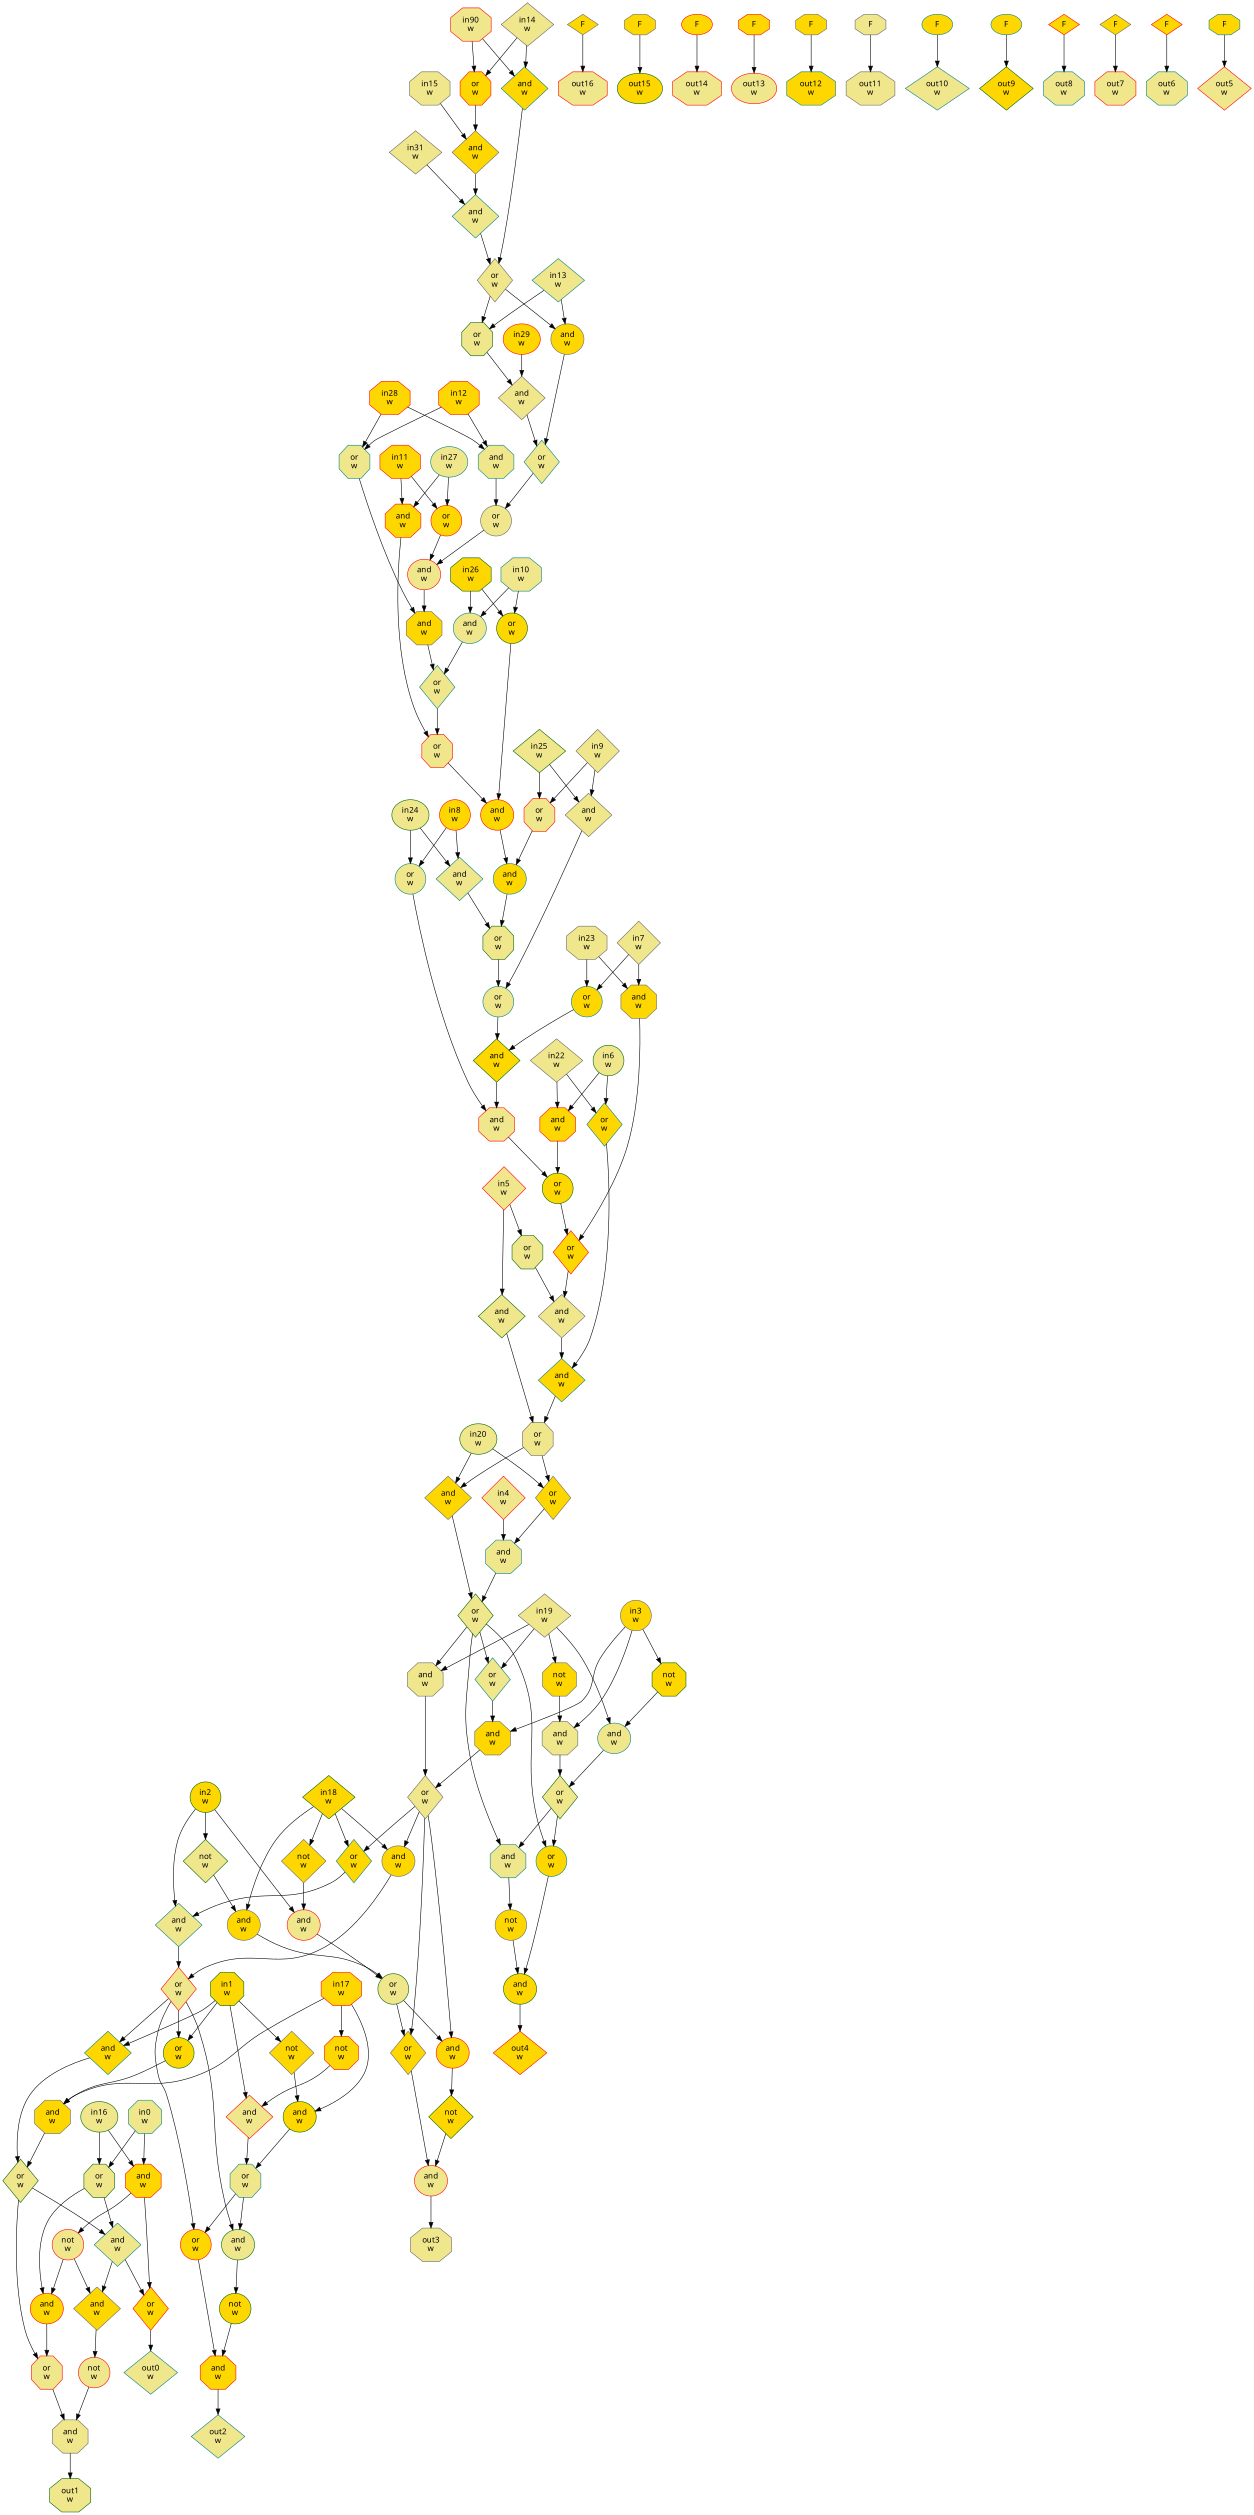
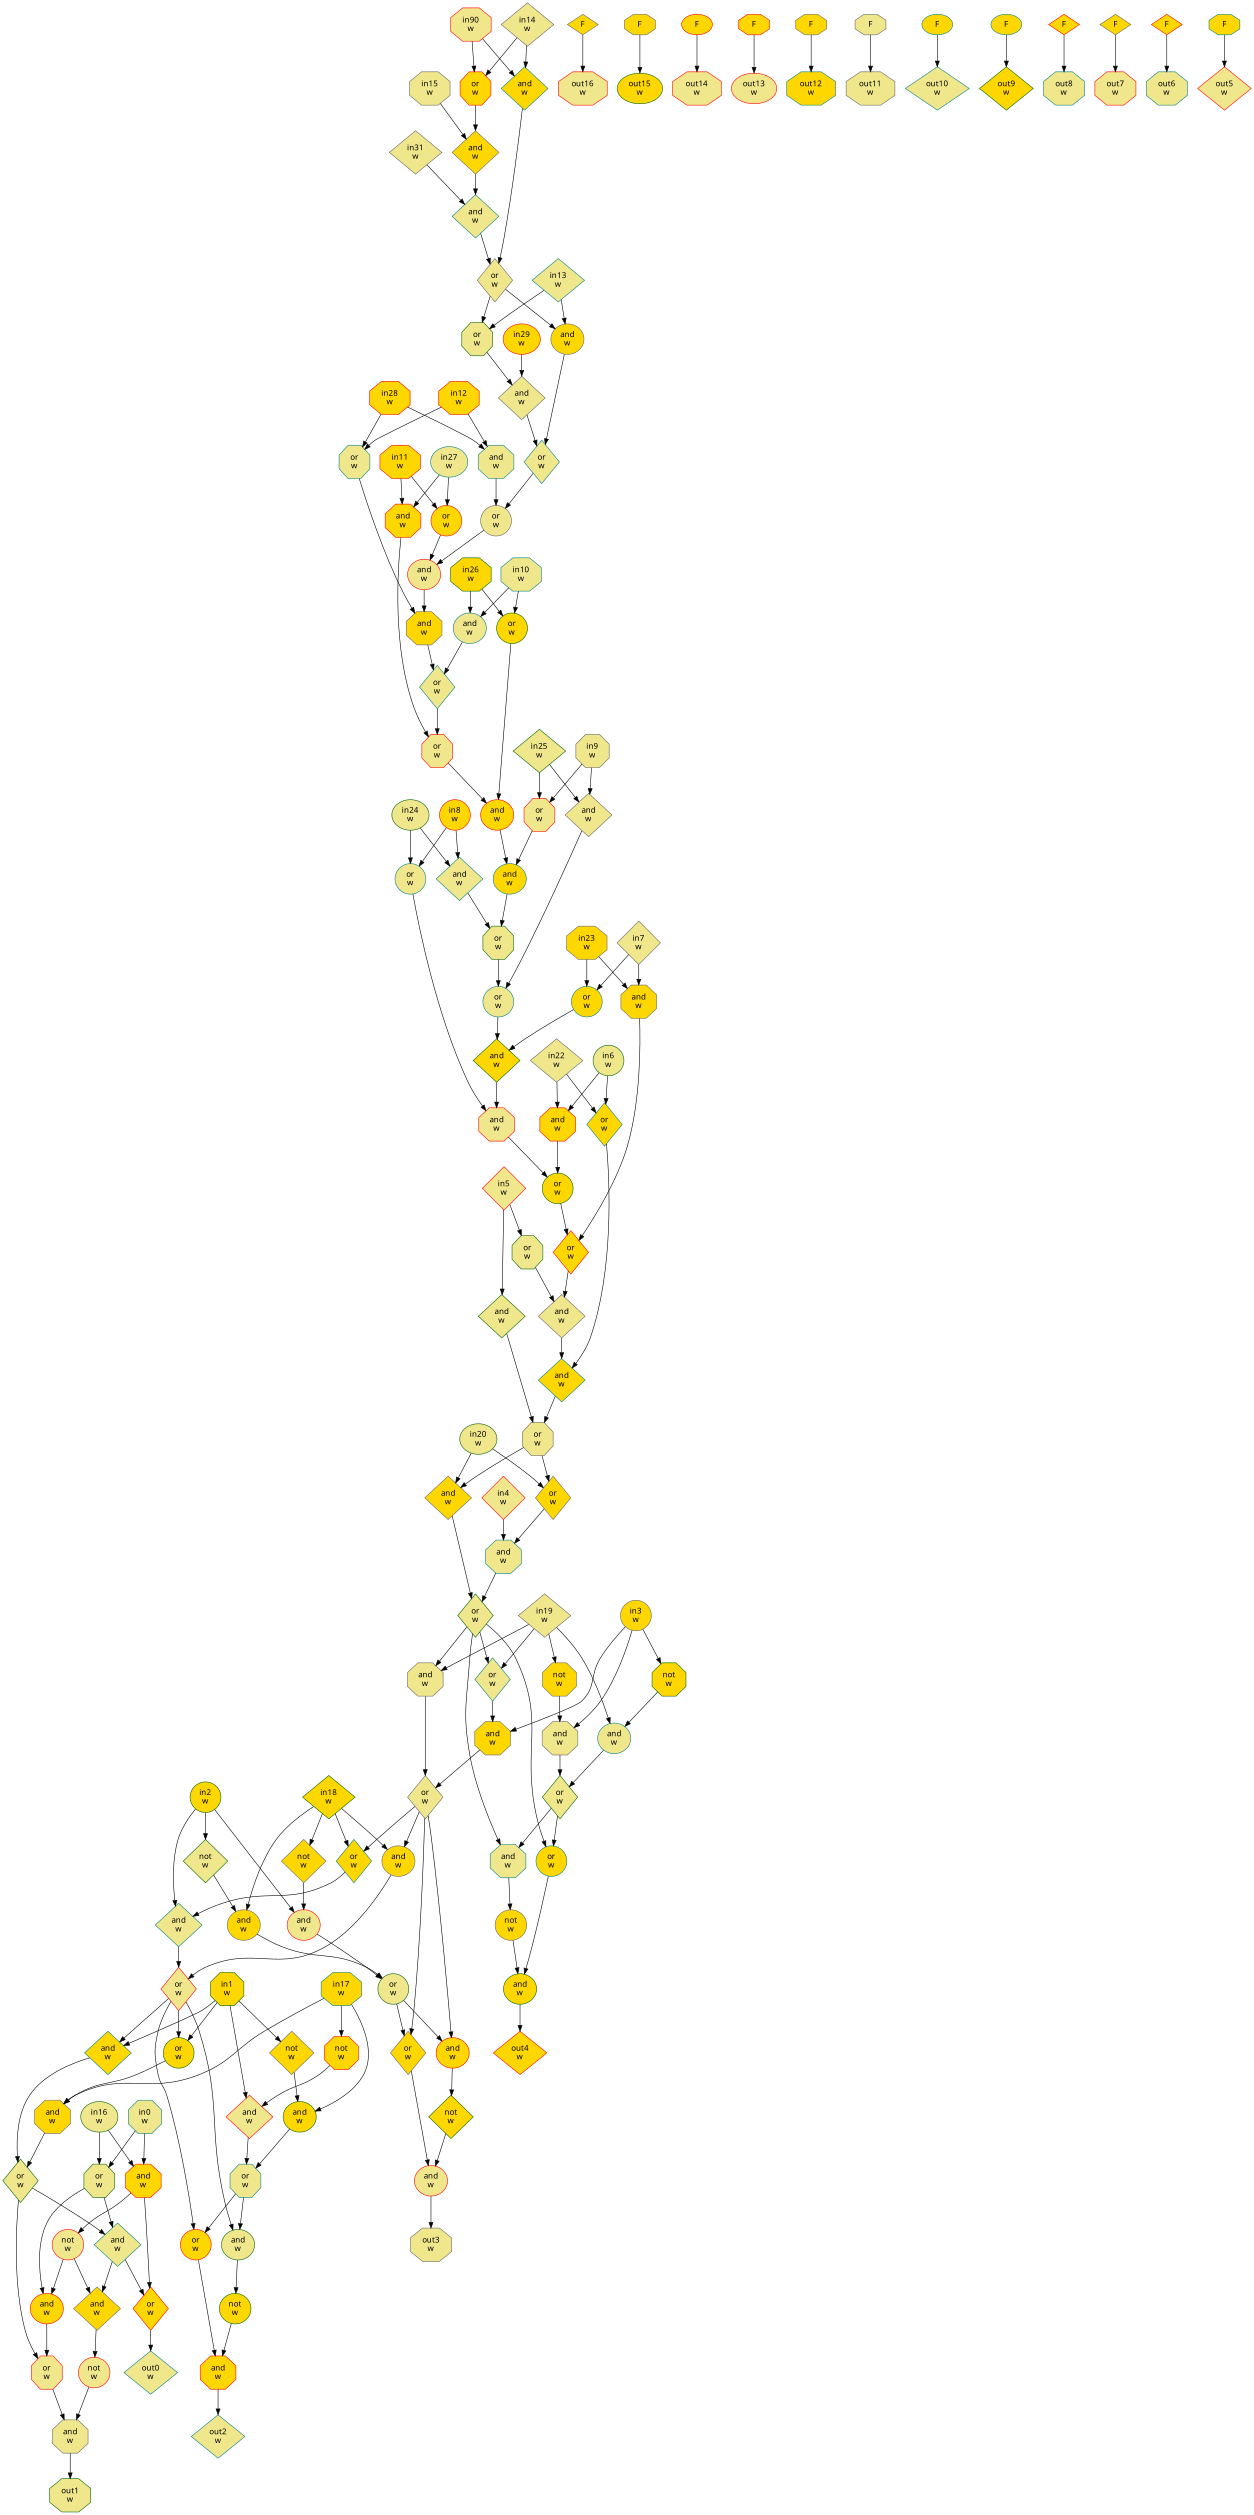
(598, 751) -> (593, 751)
(587, 943) -> (587, 943)
(341, 1989) -> (341, 1989)
